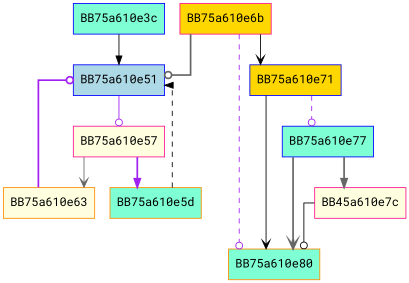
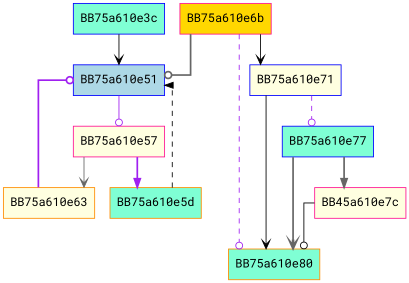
(119, 45) -> (119, 45)
(295, 80) -> (295, 80)
